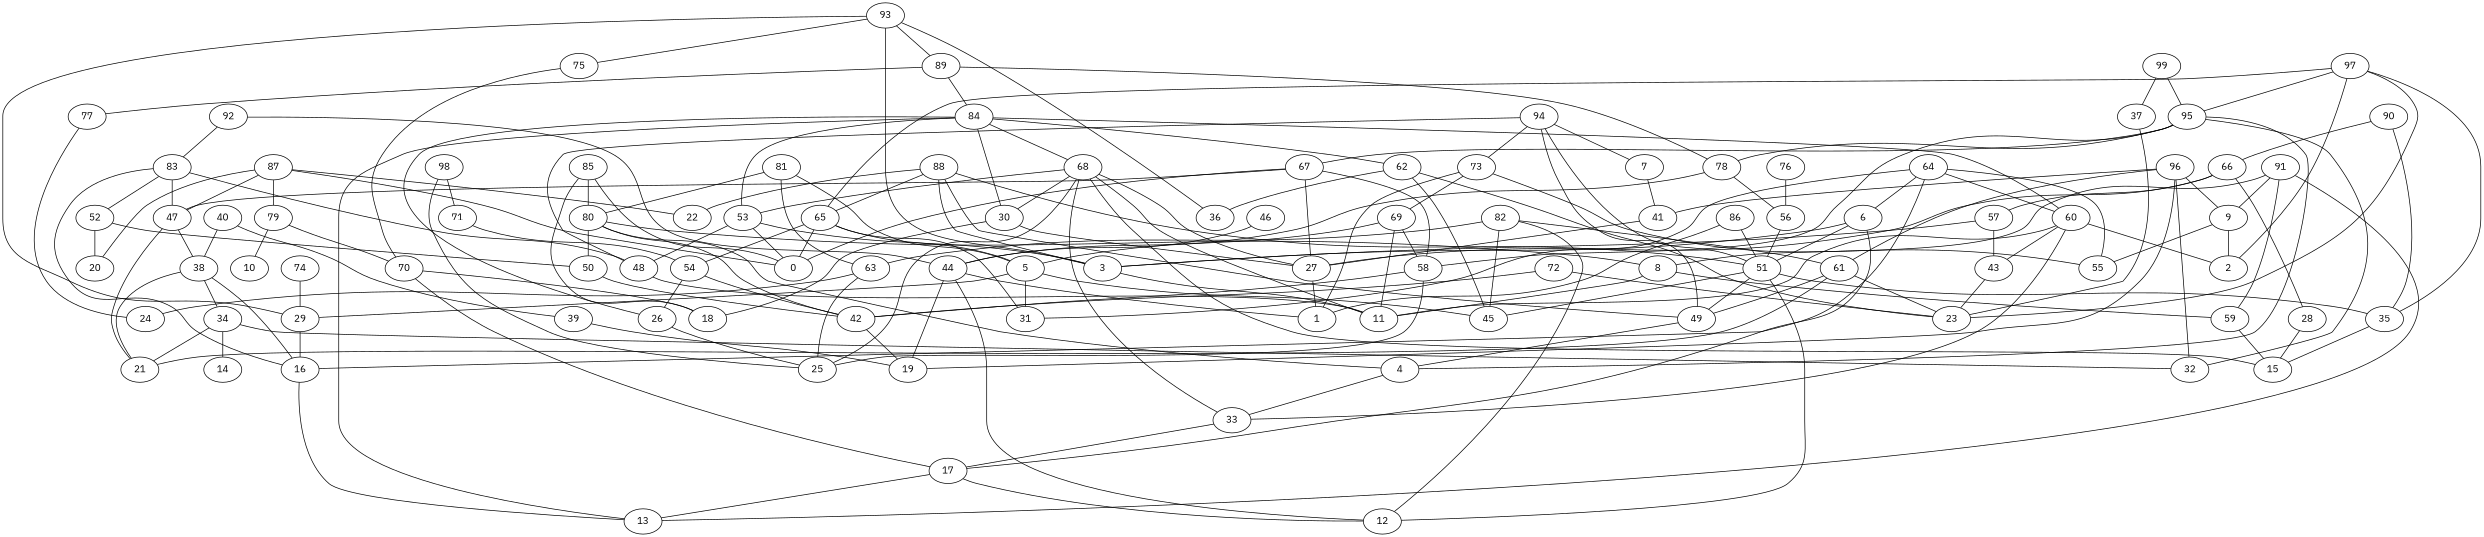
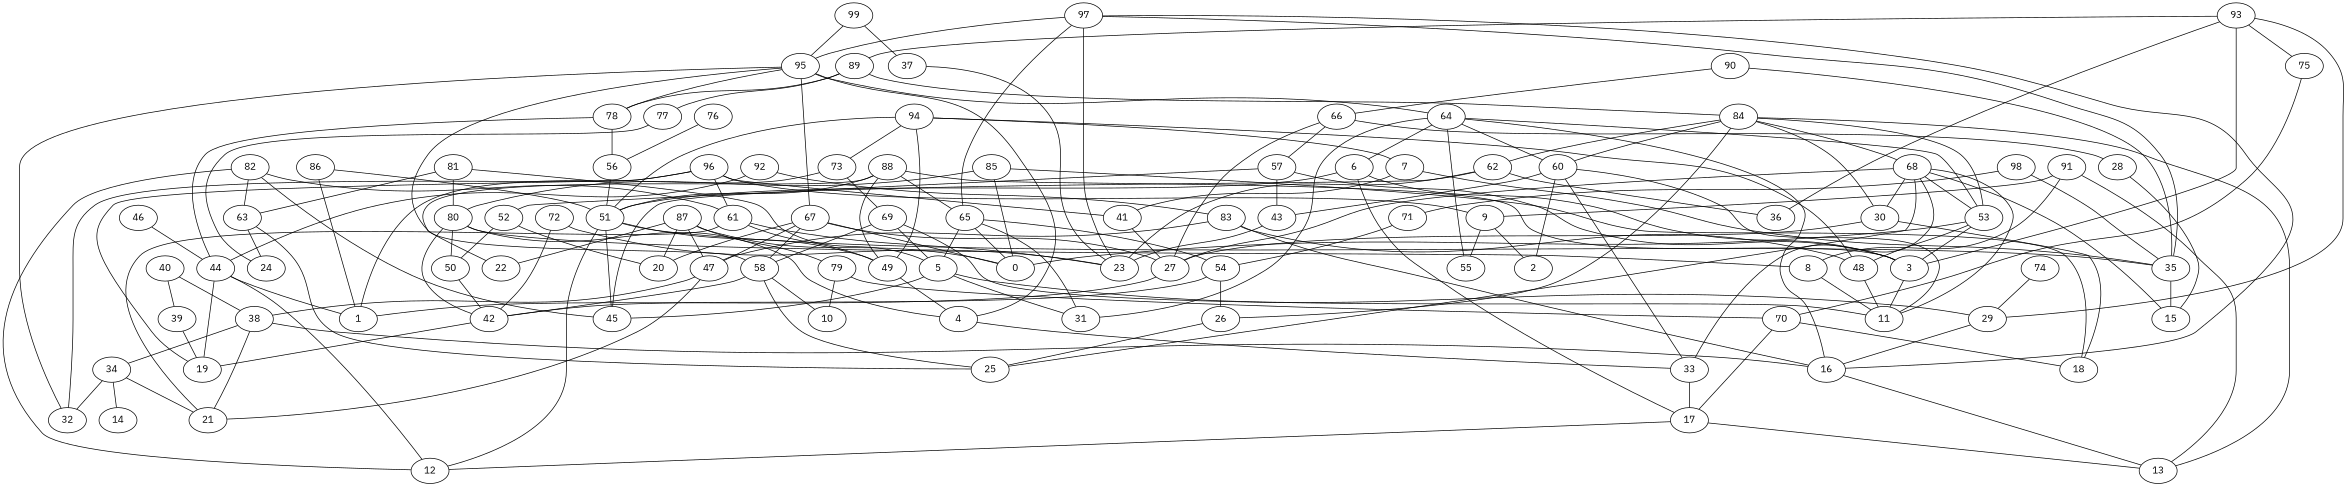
none -> (1090, 103)
none -> (1788, 138)
(2313, 168) -> (1976, 69)
(133, 193) -> (1073, 178)
none -> (1731, 227)
none -> (723, 242)
(1780, 252) -> none
none -> (793, 294)
(2230, 319) -> none
(557, 335) -> (2097, 213)
